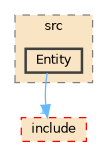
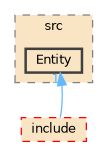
(45, 90) -> (62, 102)
